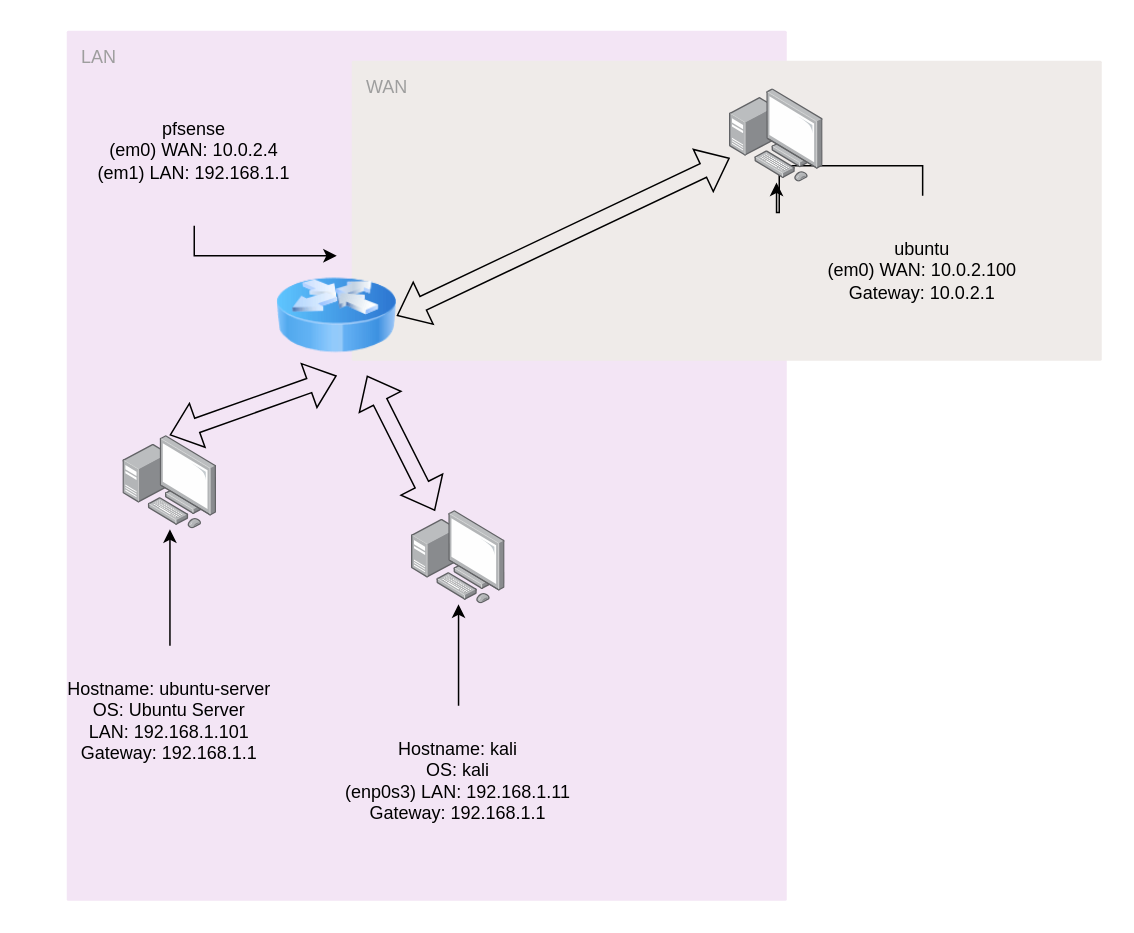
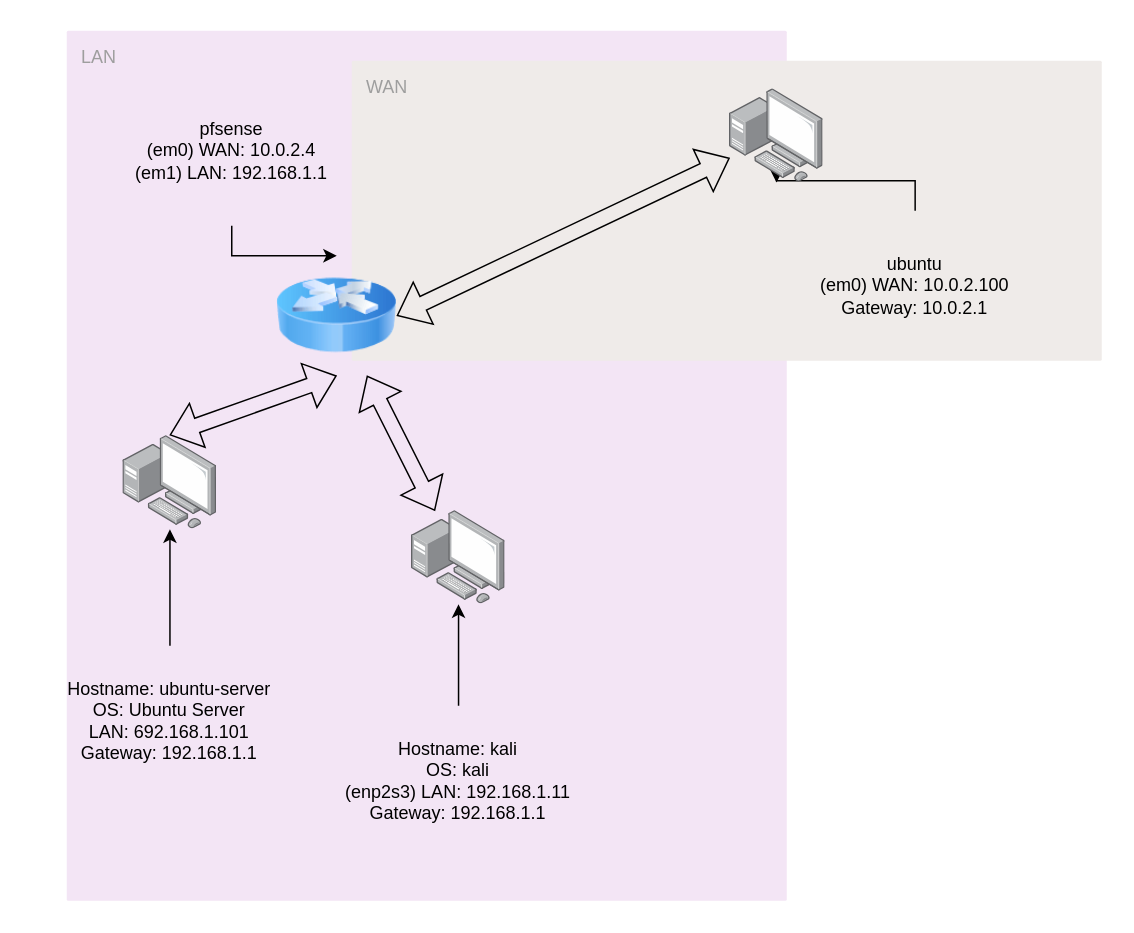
(194, 151) -> (232, 151)
(923, 271) -> (915, 286)
(170, 721) -> (170, 721)
(458, 781) -> (458, 781)
